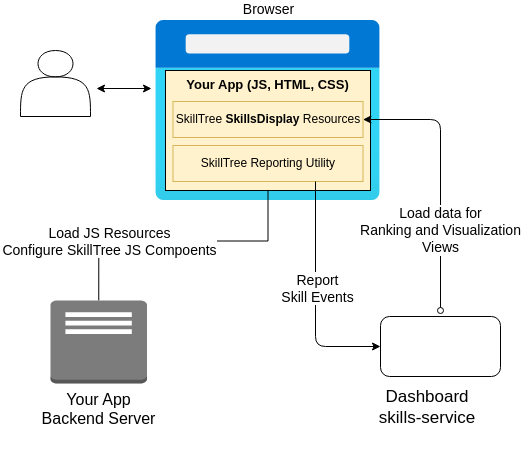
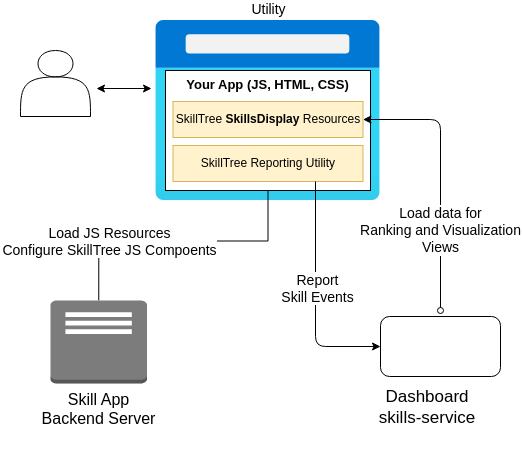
(269, 9) -> (269, 9)
(268, 85) -> (268, 85)
(99, 410) -> (99, 410)
